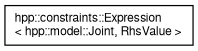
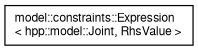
(99, 25) -> (99, 25)
